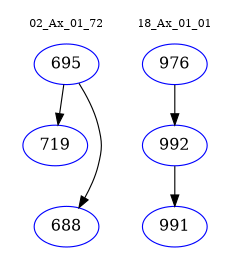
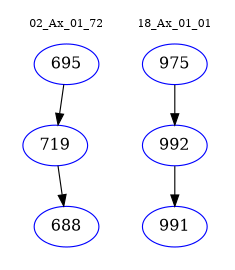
(175, 64) -> (175, 64)
(101, 140) -> (60, 180)
